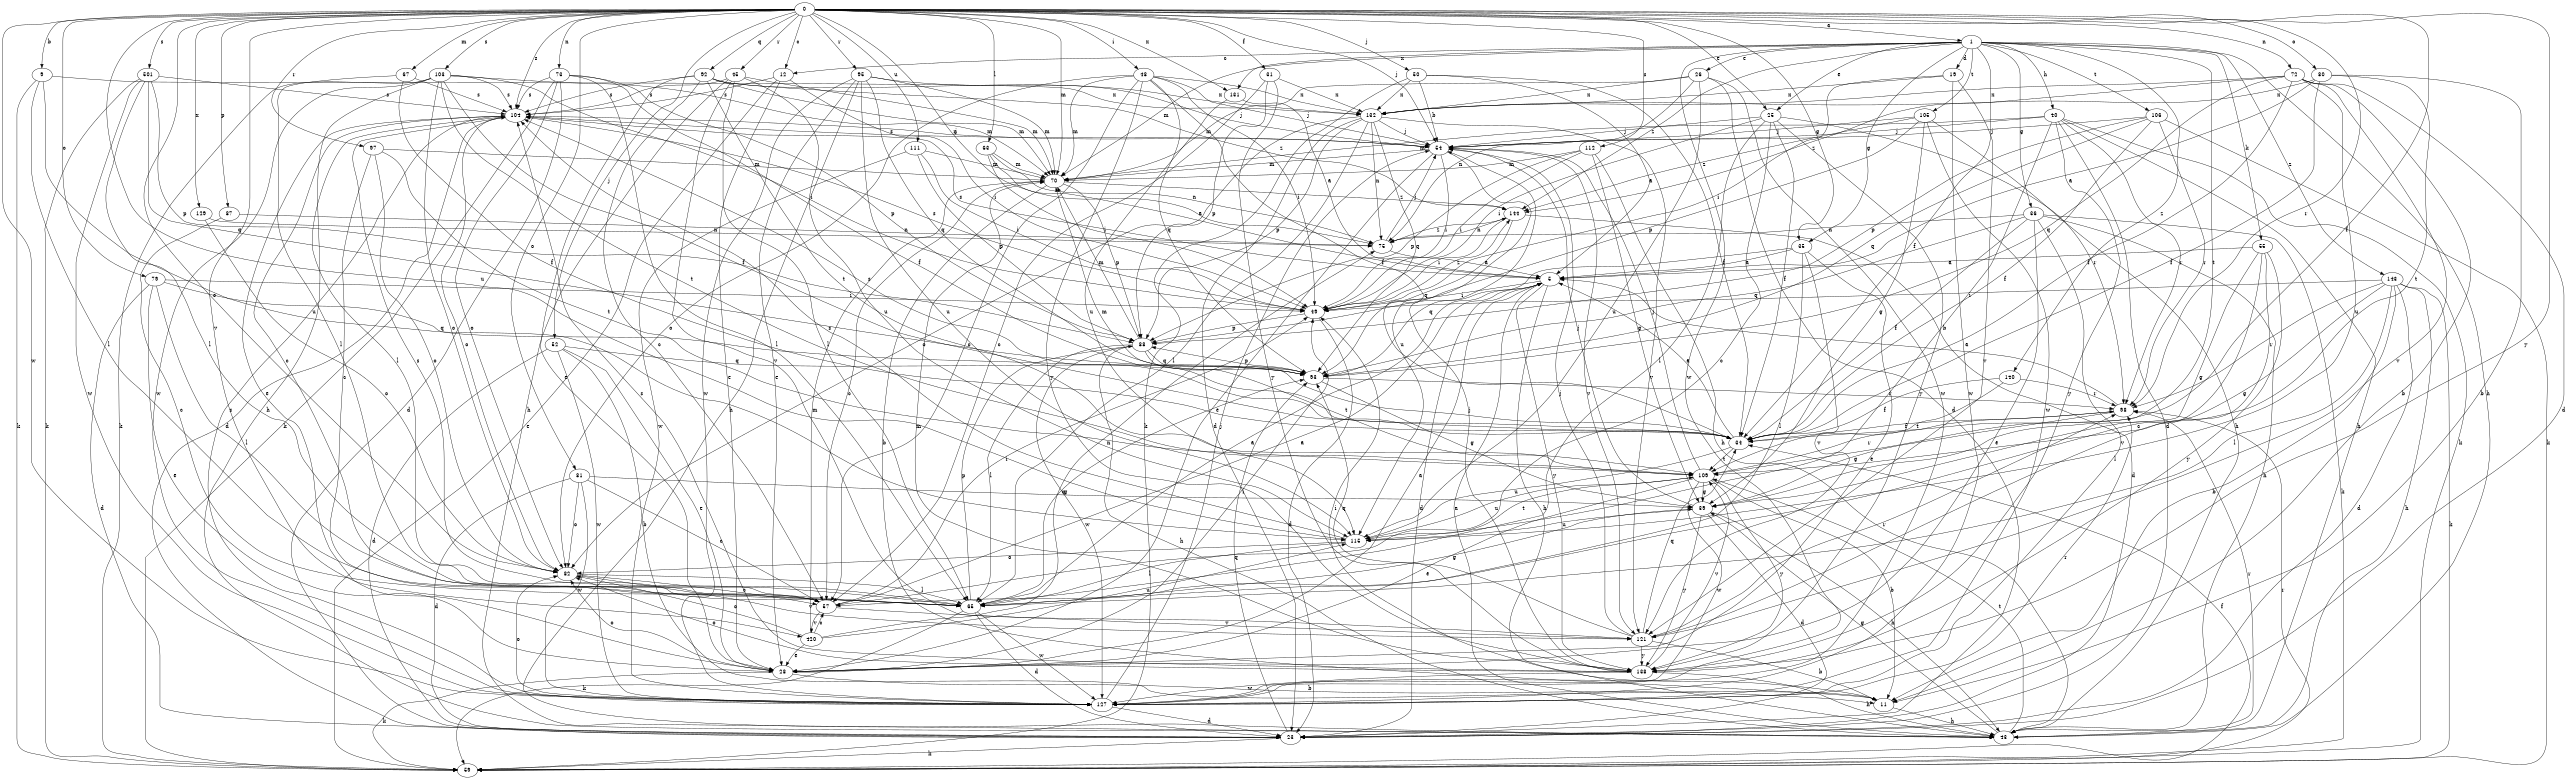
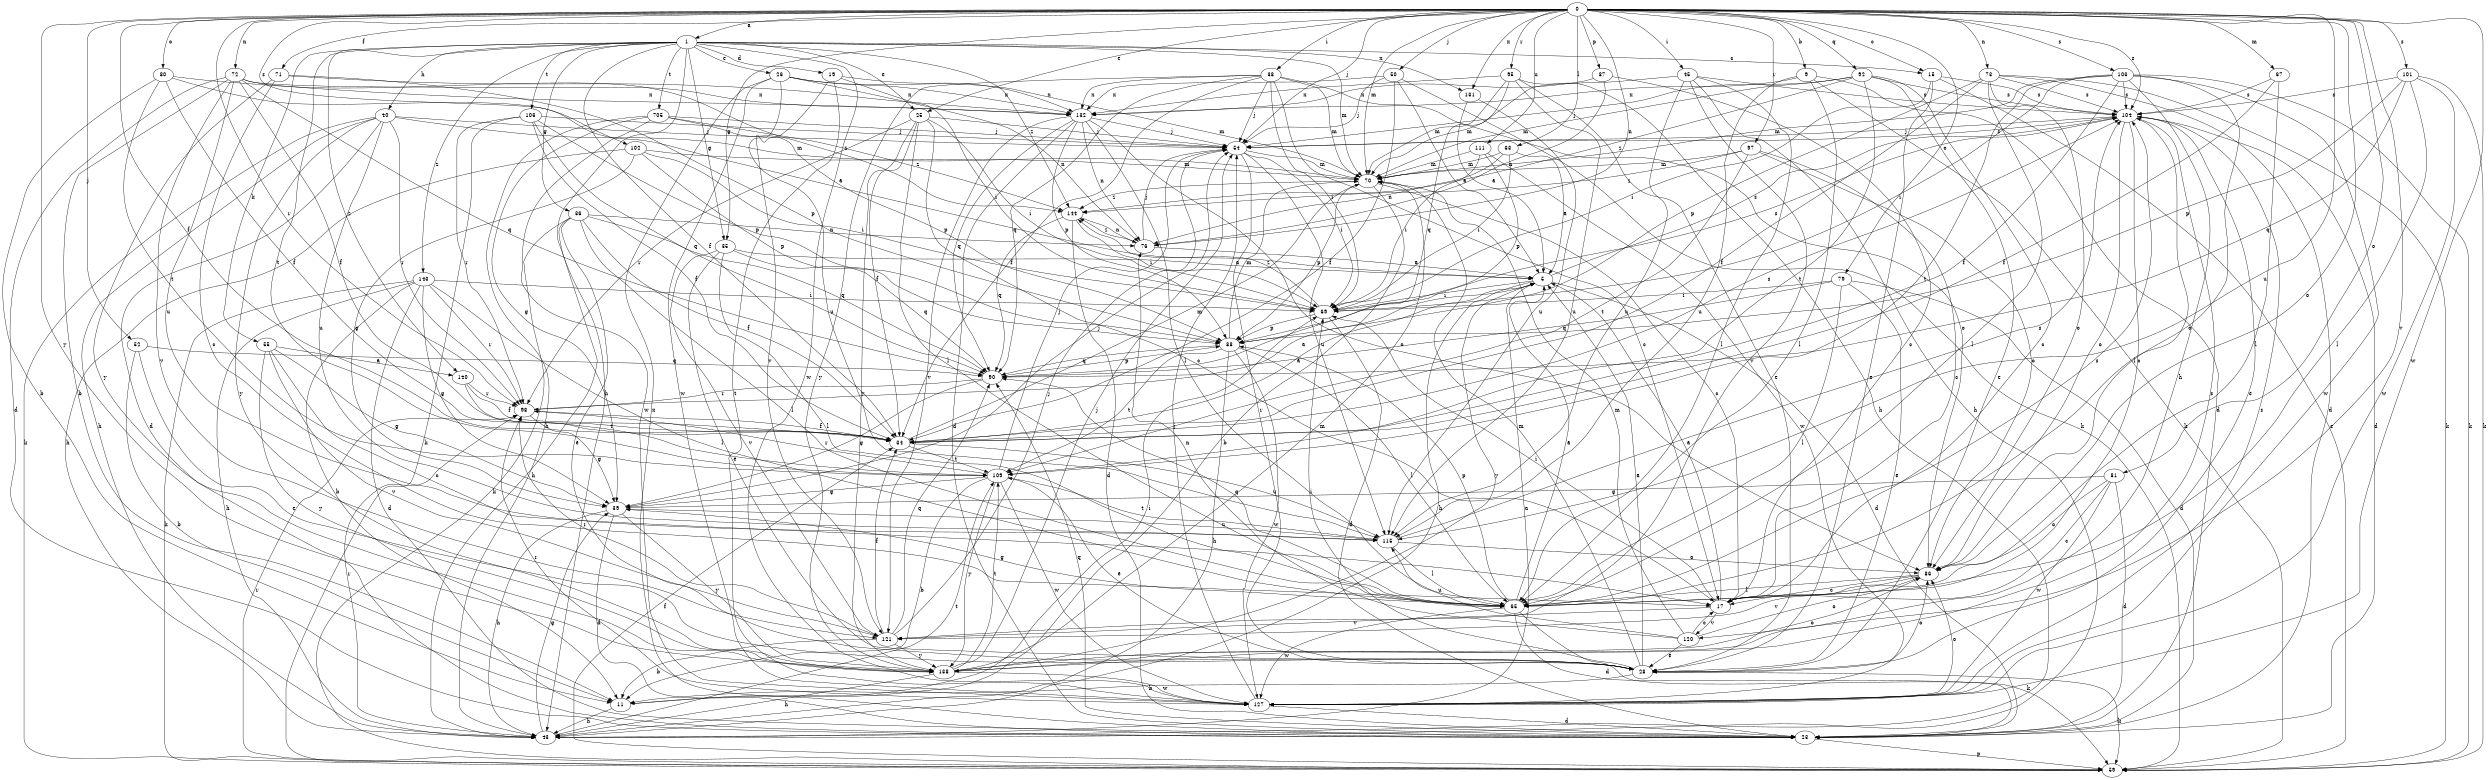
(779, 42) -> (1667, 42)
(148, 75) -> (2408, 75)
(783, 75) -> (1932, 75)
(1144, 75) -> (1271, 75)
(1270, 75) -> (279, 75)
none -> (1344, 92)
(1434, 116) -> (1359, 116)
(1925, 116) -> (658, 116)
(1590, 148) -> (636, 148)
none -> (1448, 191)
(201, 214) -> none
(1382, 247) -> (1145, 247)
(1908, 263) -> (363, 361)
(1314, 312) -> (1324, 312)
(1945, 328) -> (321, 328)
(1585, 338) -> none
(1314, 378) -> (992, 378)
(1971, 394) -> (736, 394)
none -> (1492, 406)
(1218, 410) -> (1261, 410)
(1954, 410) -> (654, 410)
(1537, 491) -> none
(1672, 541) -> (877, 541)
(708, 556) -> none
(567, 574) -> (1928, 574)
(1717, 574) -> (995, 574)
(826, 607) -> (1720, 607)
(811, 639) -> (1688, 639)
(1860, 681) -> (995, 505)
(640, 694) -> none
(435, 710) -> (2213, 441)
(788, 729) -> (1750, 643)
(930, 754) -> (1979, 754)
